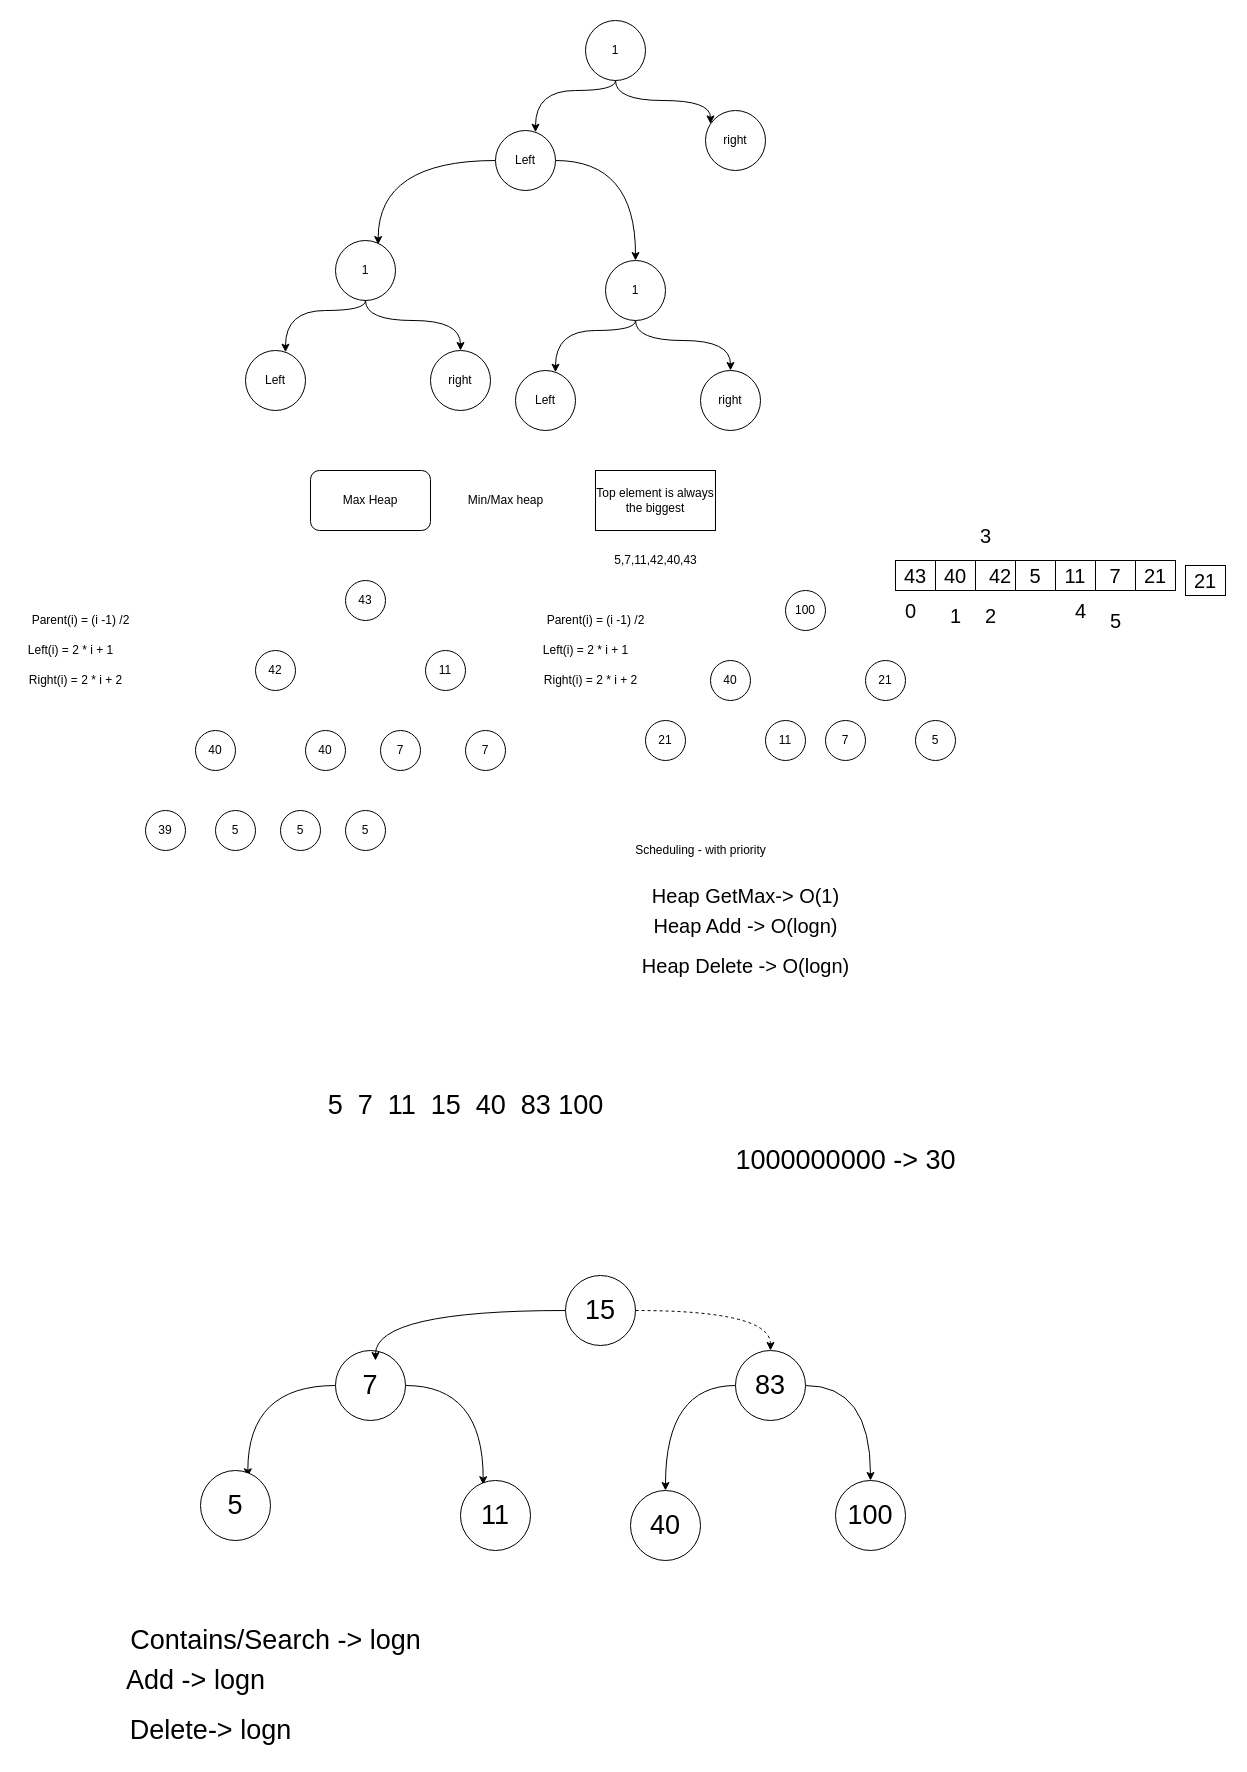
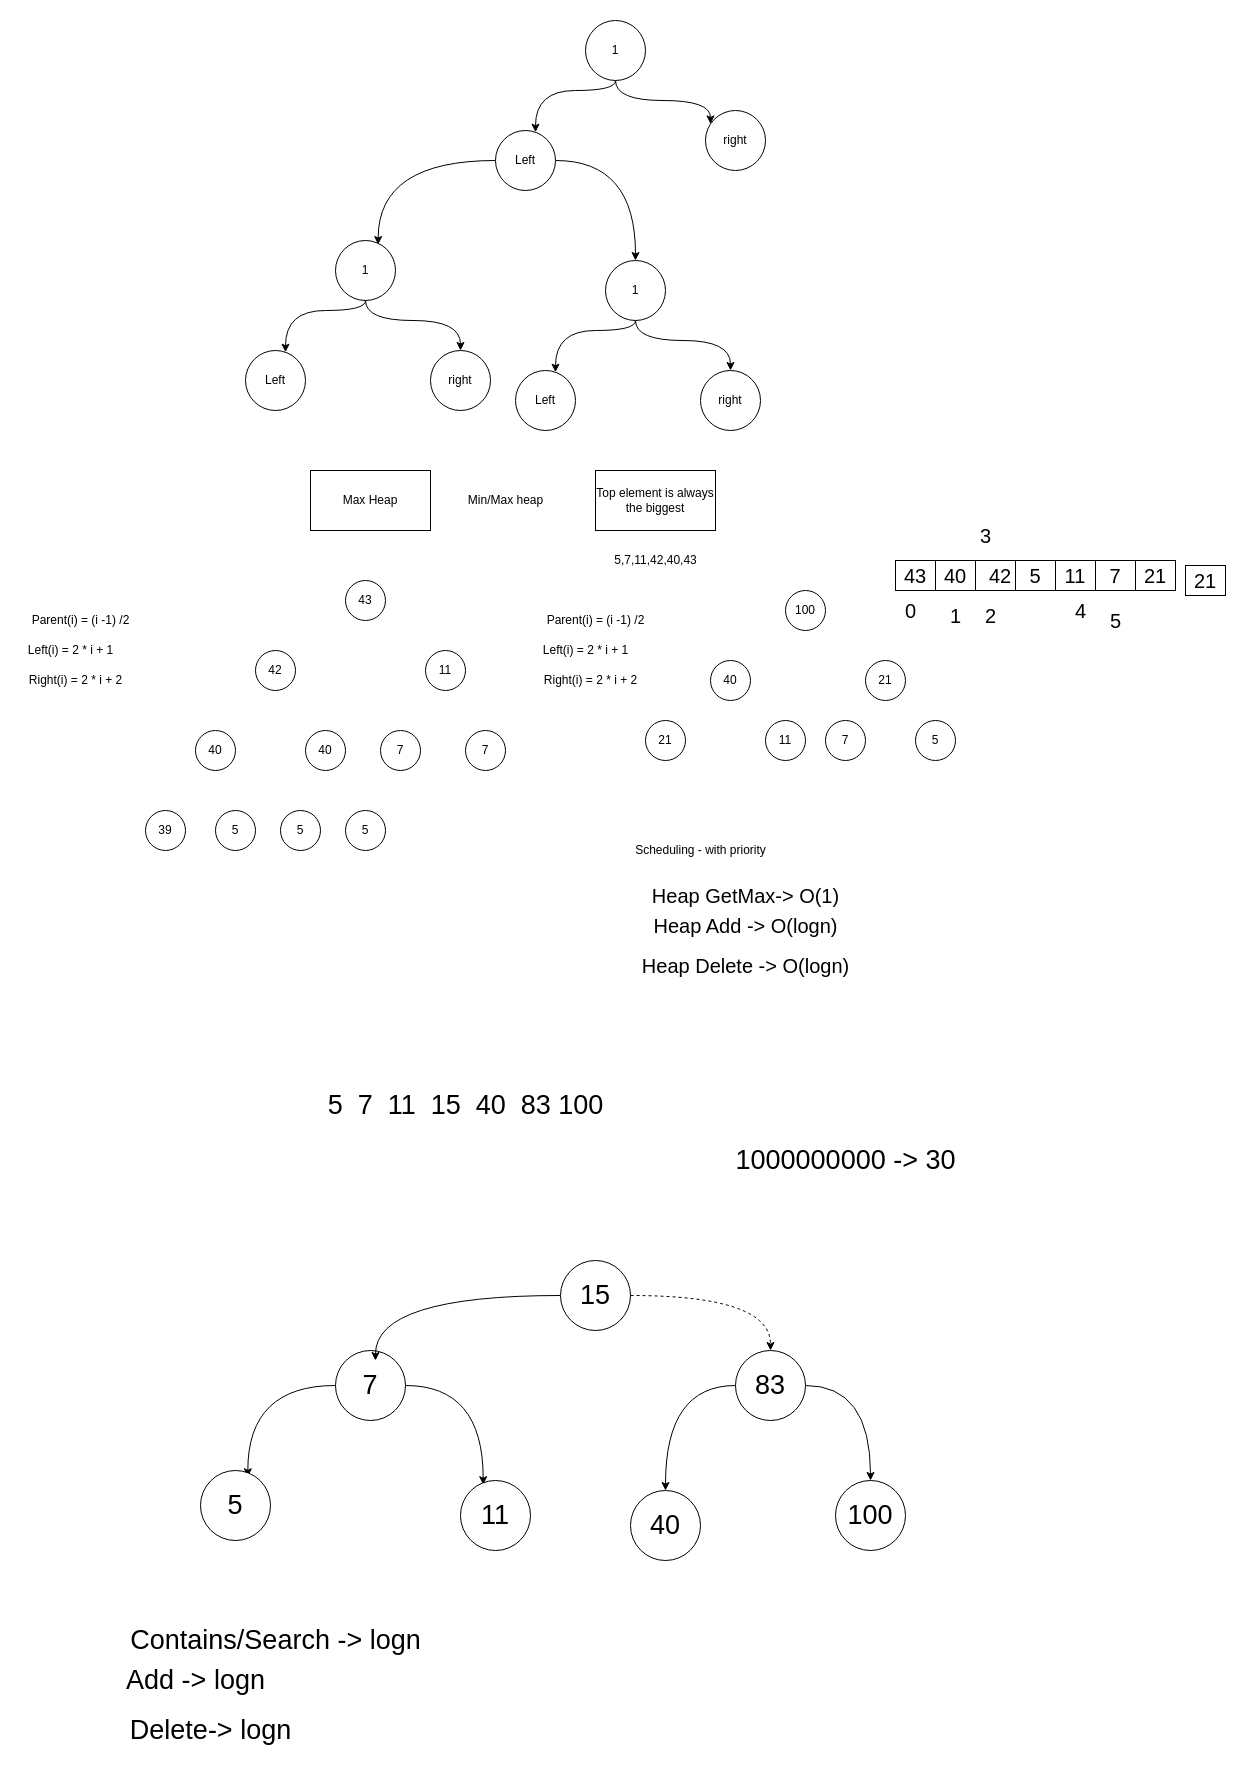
(371, 501) -> (371, 501)
(601, 1311) -> (596, 1296)
